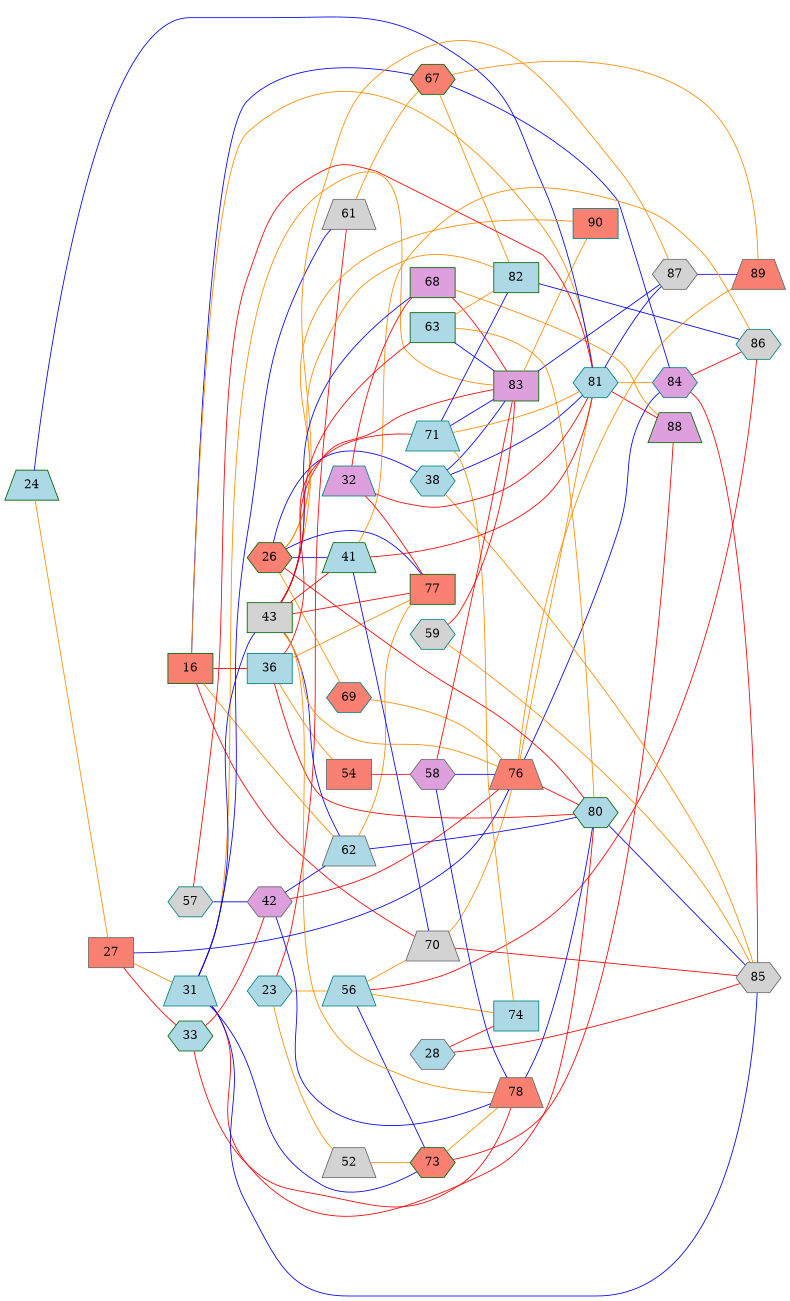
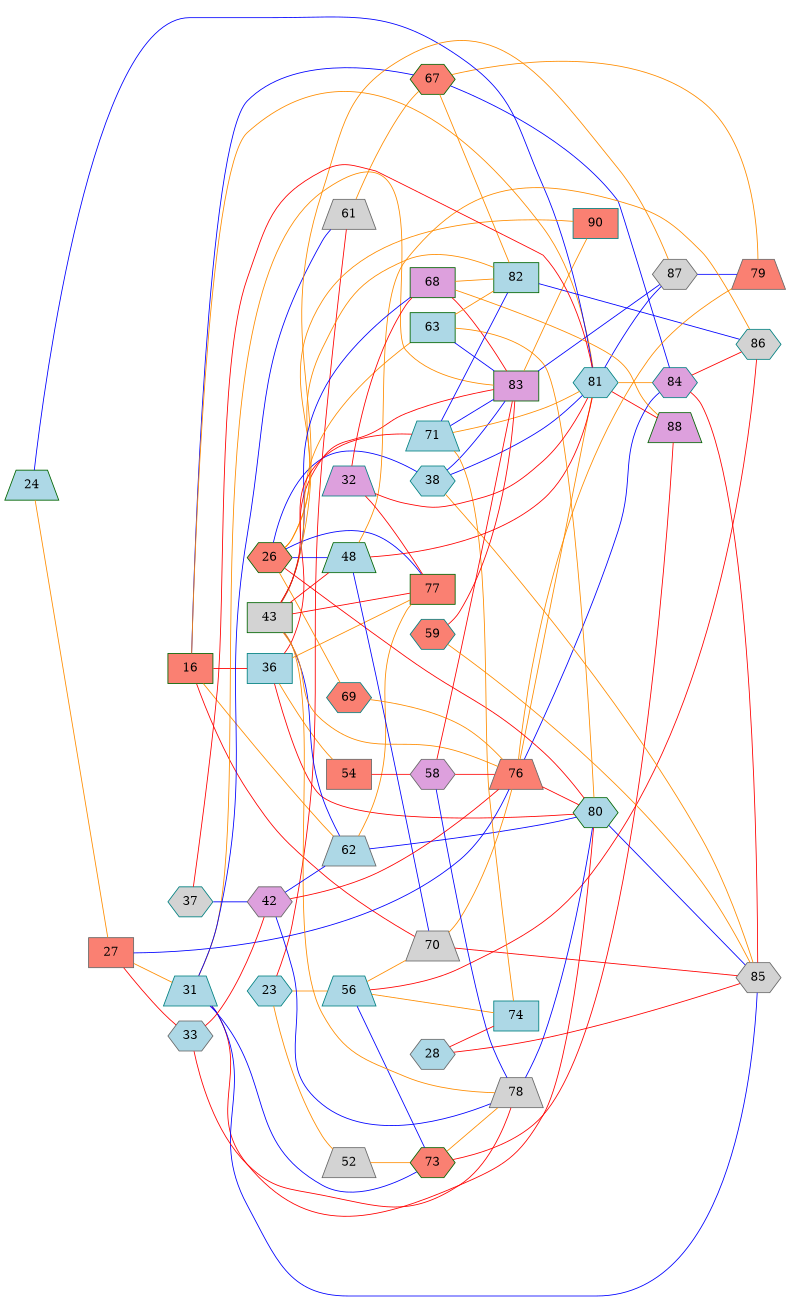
(759, 274) -> (759, 274)
none -> (474, 280)
(316, 449) -> (316, 449)
(349, 558) -> (349, 558)
(433, 634) -> (433, 634)
(475, 774) -> (475, 774)
(227, 804) -> none
(190, 902) -> (190, 902)
(190, 1036) -> (190, 1036)
(516, 1093) -> (516, 1093)
